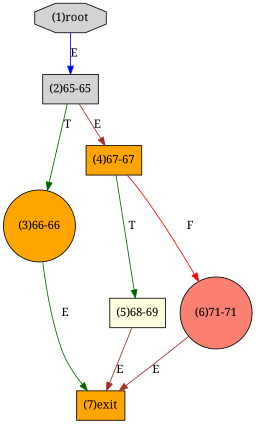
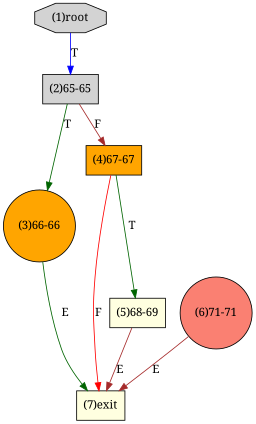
(75, 54) -> (75, 54)
(98, 125) -> (98, 125)
(163, 223) -> (95, 278)
(101, 406) -> (101, 406)
